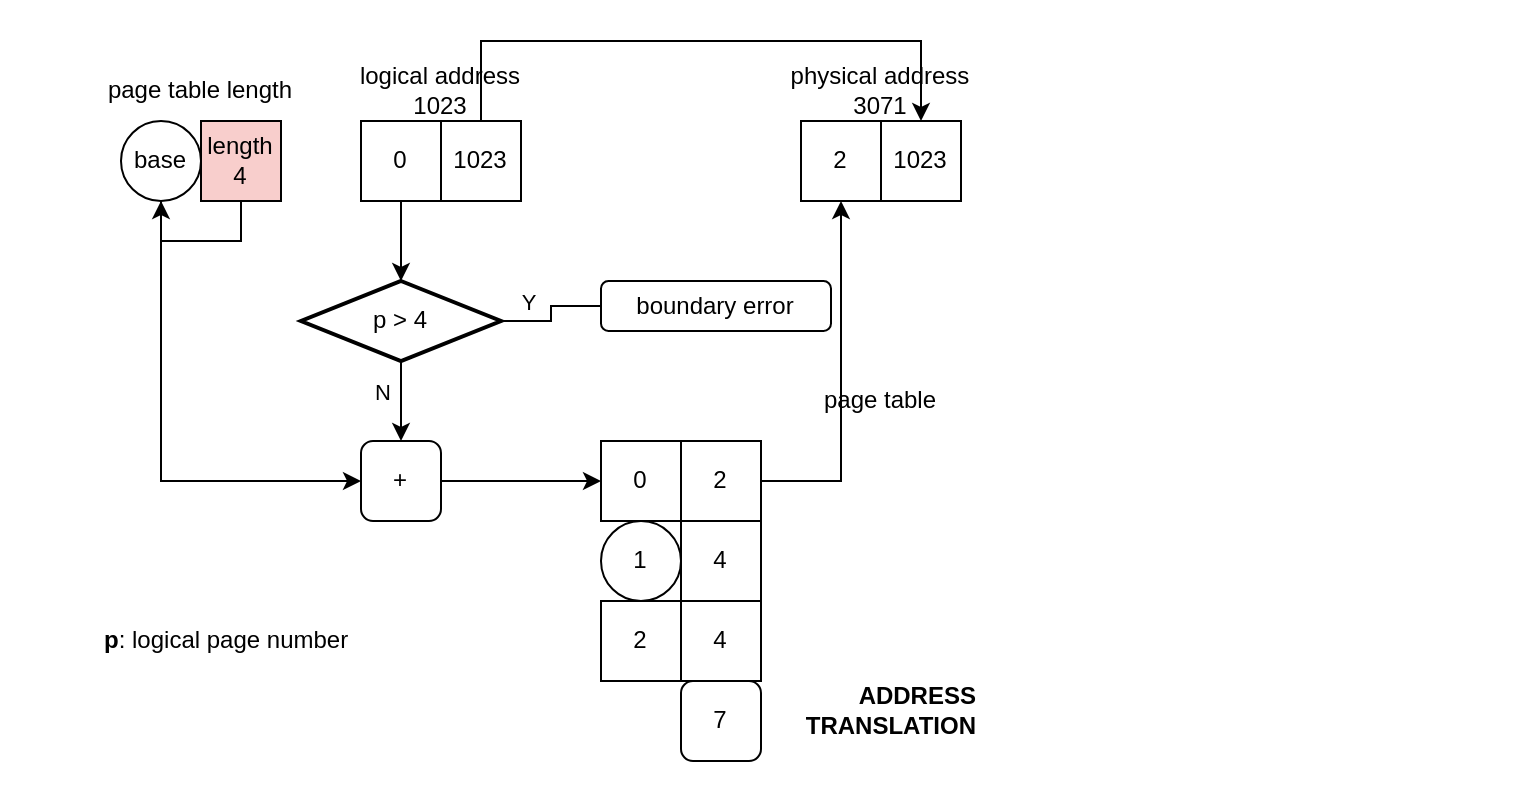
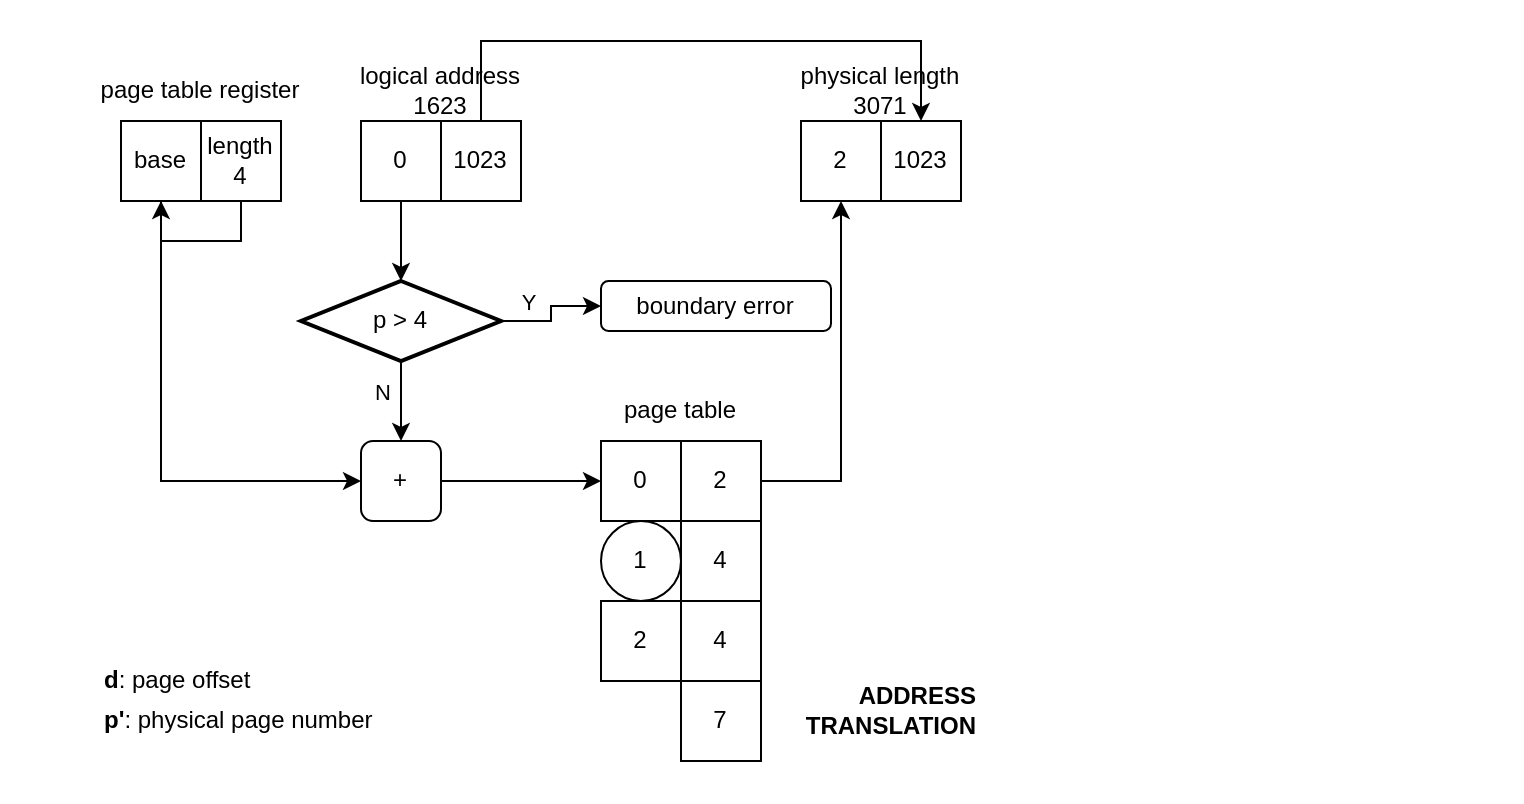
(201, 91) -> (201, 91)
(441, 91) -> (441, 91)
(881, 91) -> (881, 91)
(161, 161) -> (161, 161)
(241, 161) -> (241, 161)
(591, 306) -> (586, 306)
(881, 401) -> (681, 411)
(261, 641) -> none
none -> (261, 681)
none -> (261, 721)
(721, 721) -> (721, 721)
